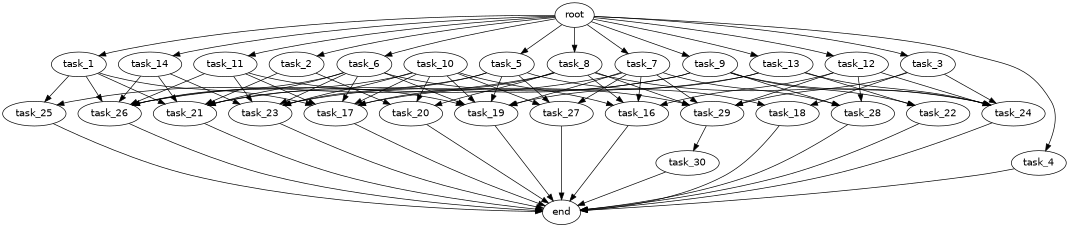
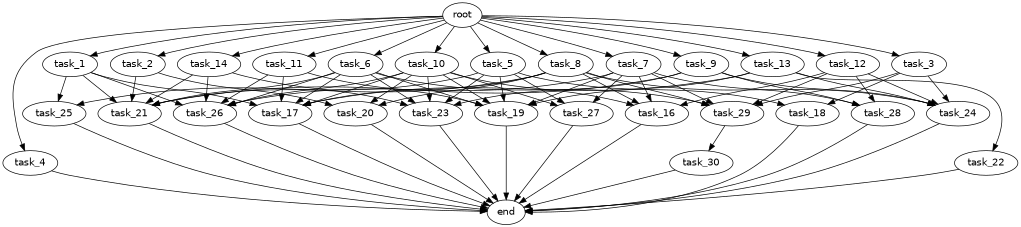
none -> (447, 37)
(239, 83) -> none
(819, 89) -> none
